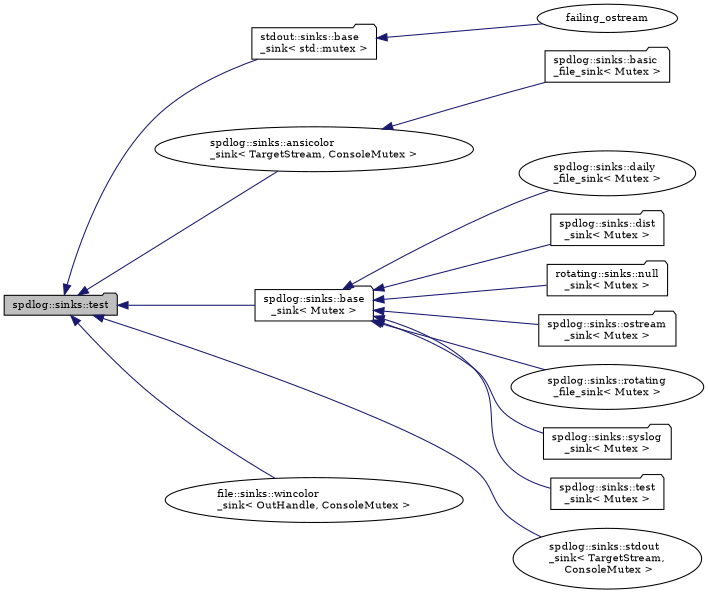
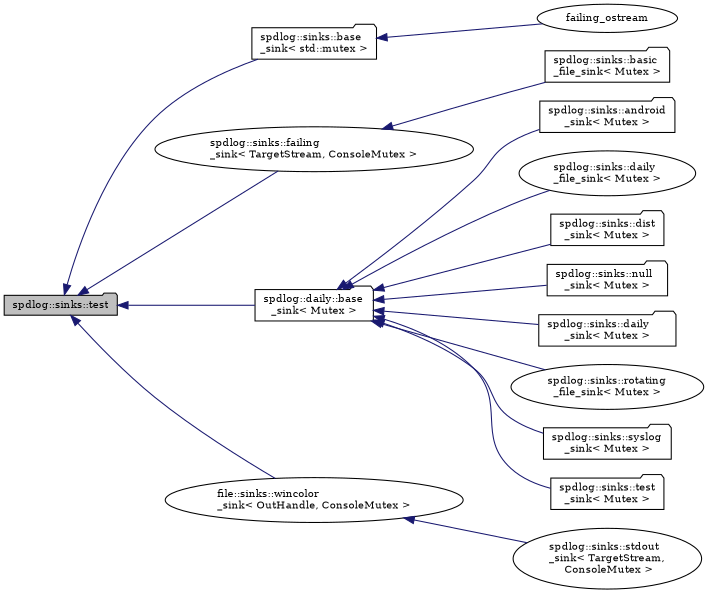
(314, 43) -> (314, 43)
none -> (607, 117)
(314, 149) -> (314, 149)
(607, 280) -> (607, 280)
(314, 305) -> (314, 305)
(607, 330) -> (607, 330)
(338, 402) -> (471, 531)
